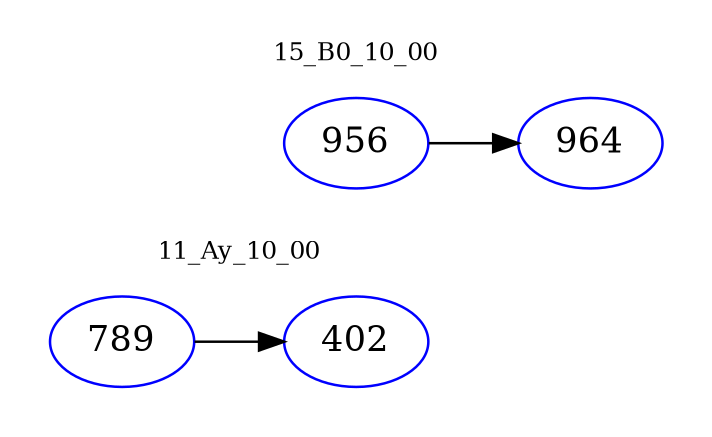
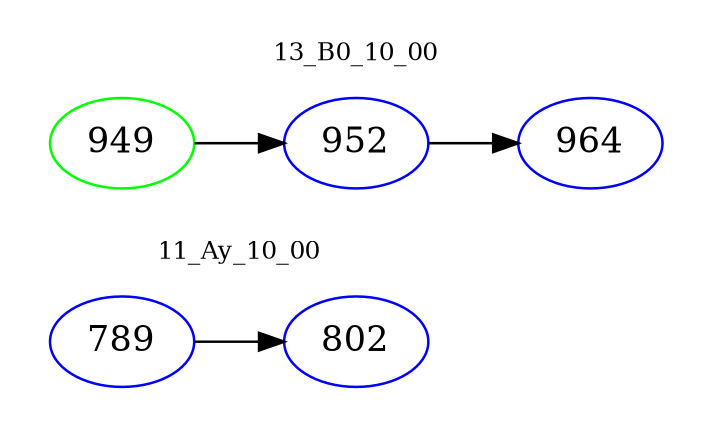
(356, 54) -> (356, 54)
none -> (122, 143)
(356, 143) -> (356, 143)
(356, 342) -> (356, 342)
